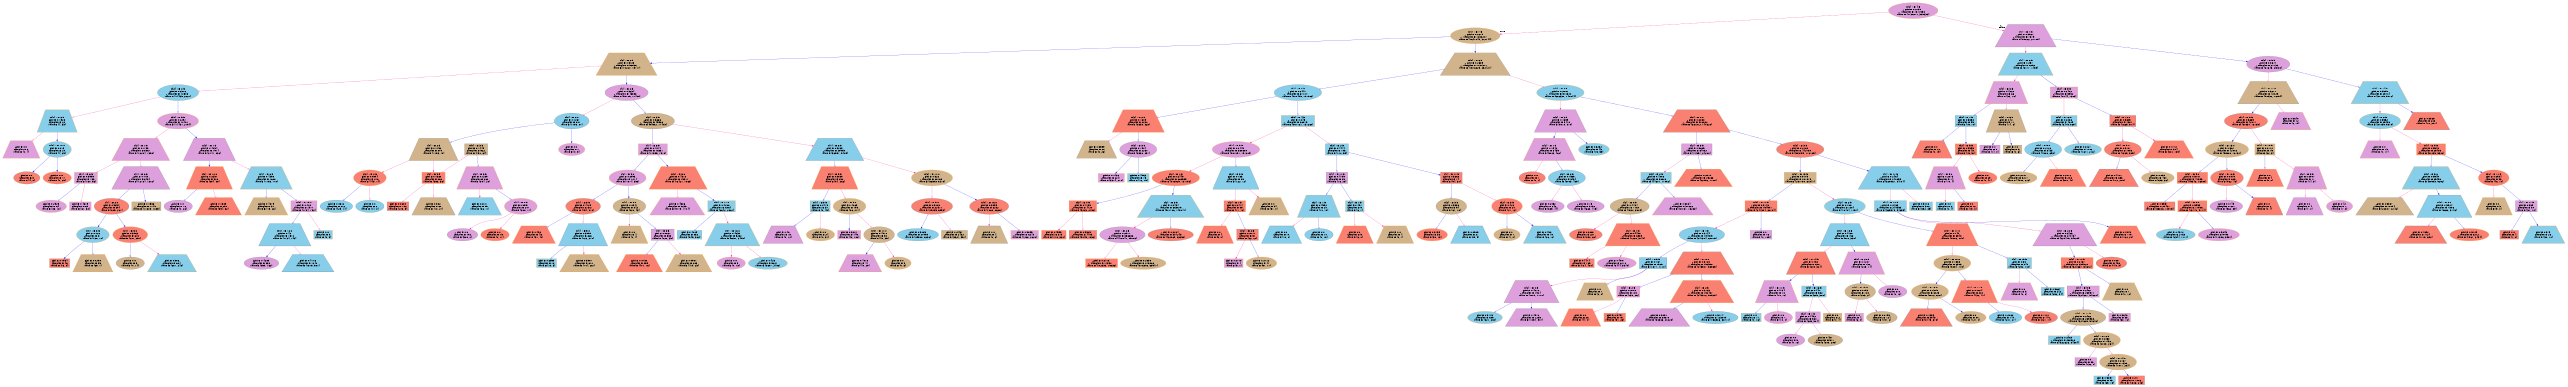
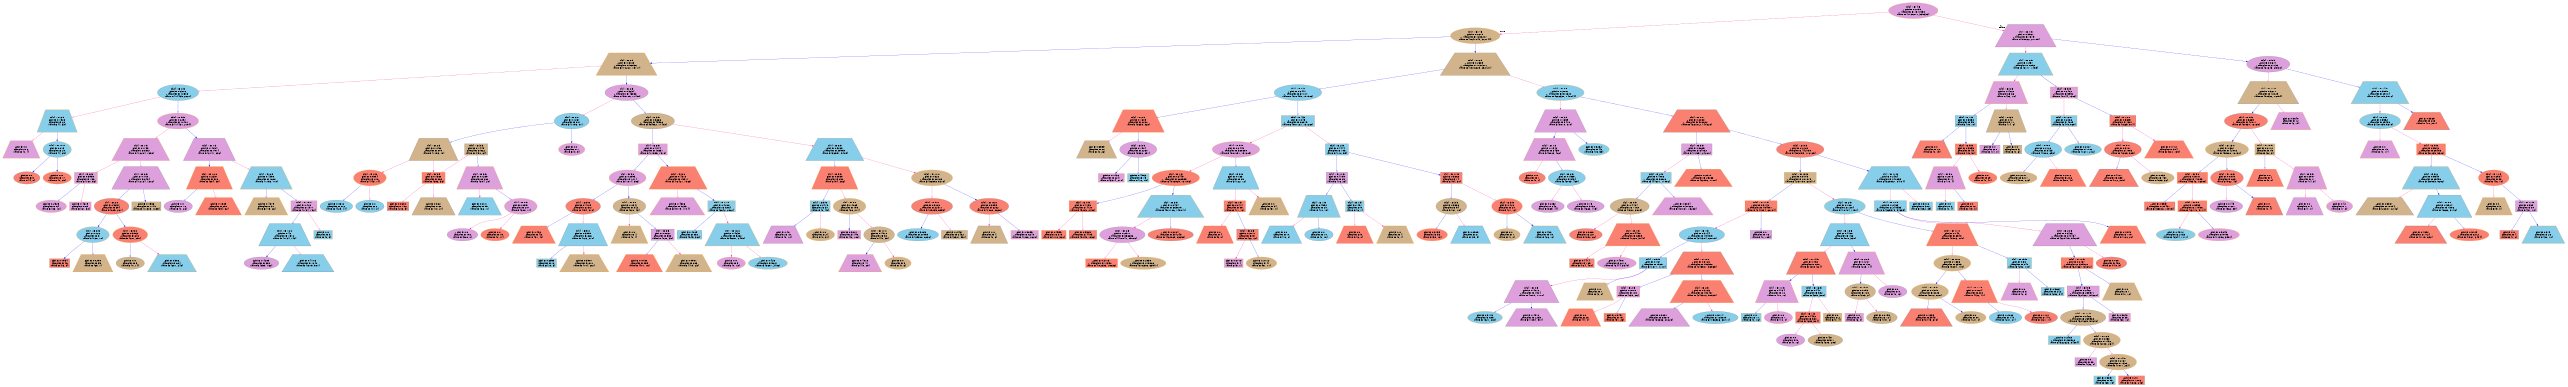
(1808, 318) -> (1808, 318)
